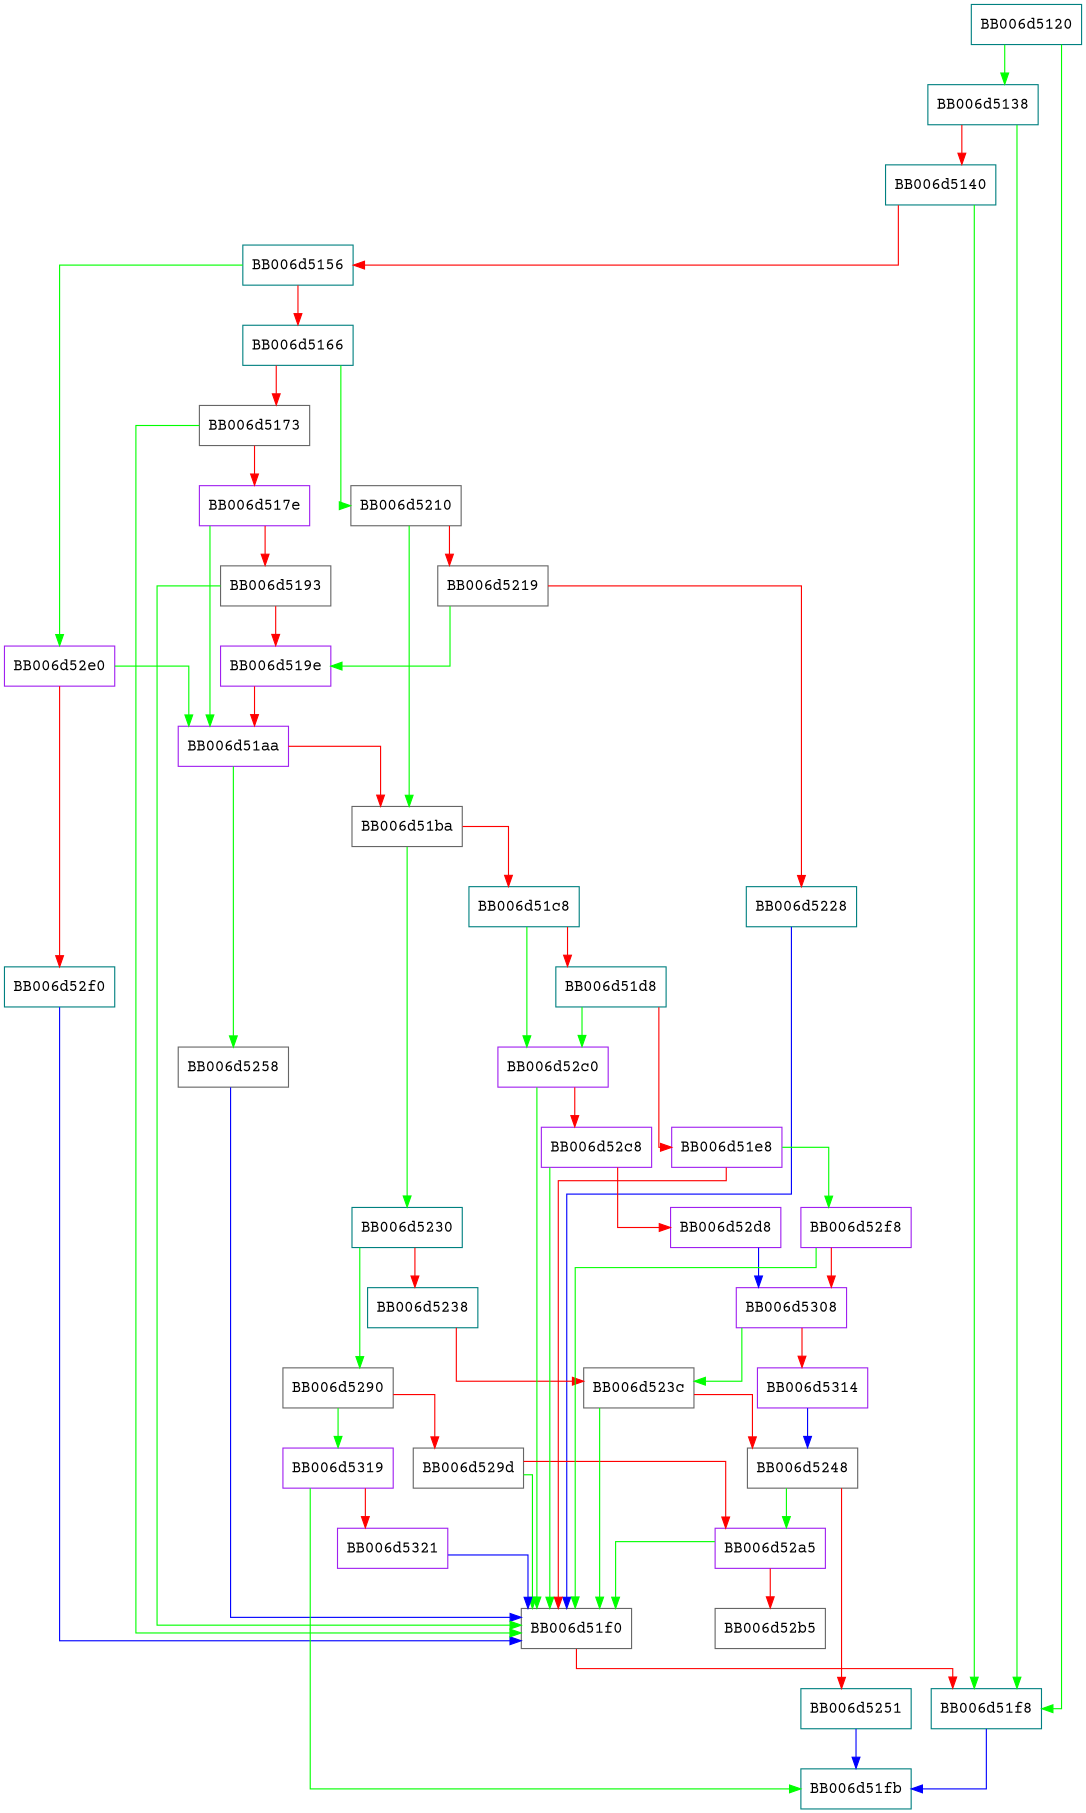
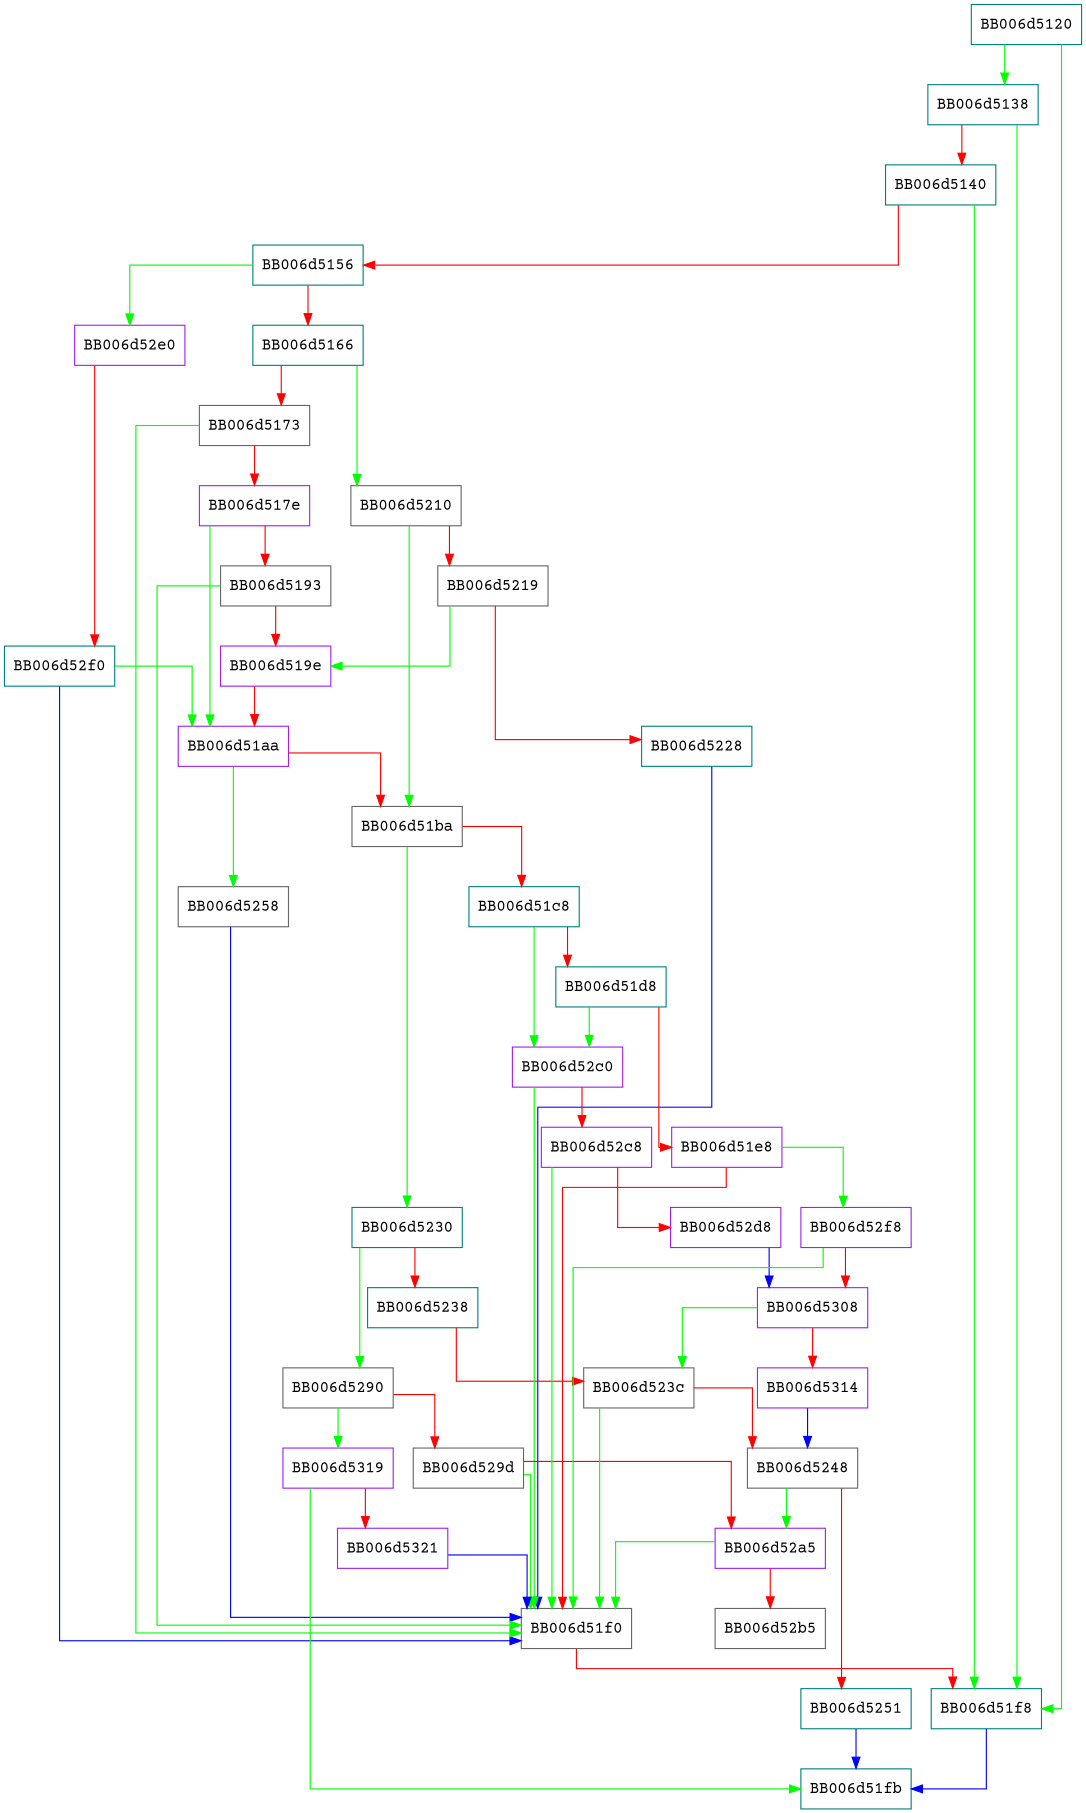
(176, 666) -> (178, 666)
